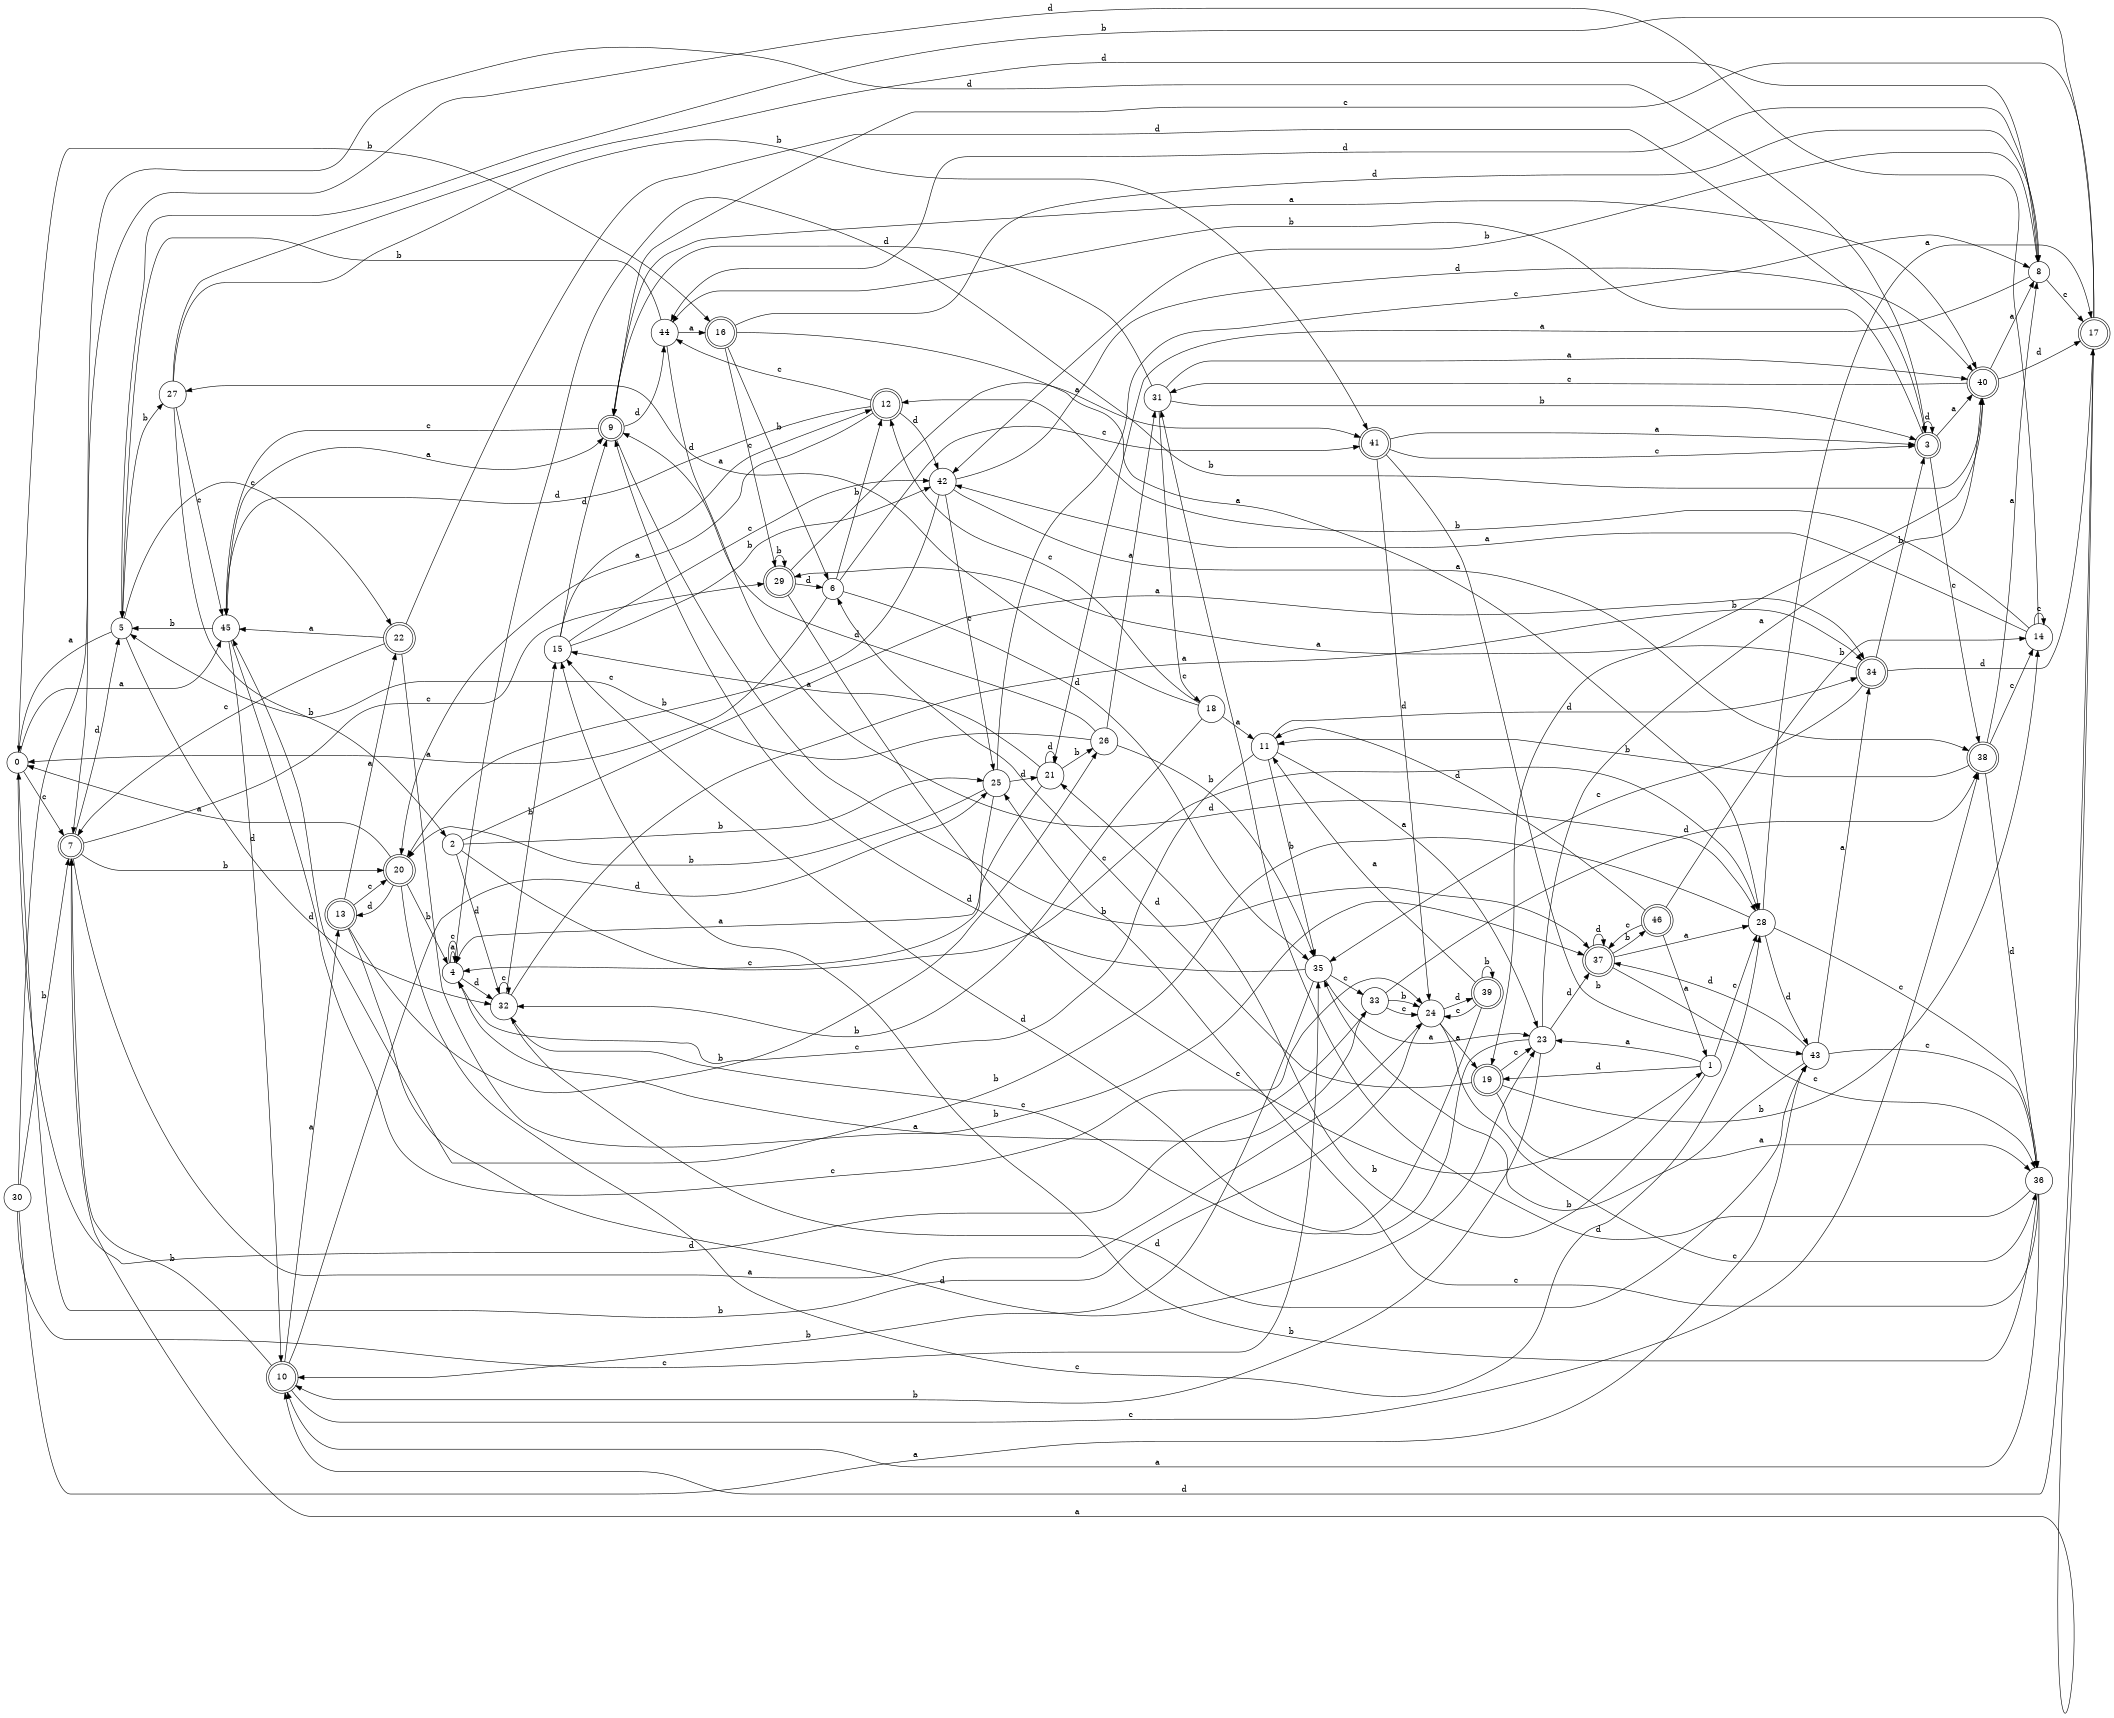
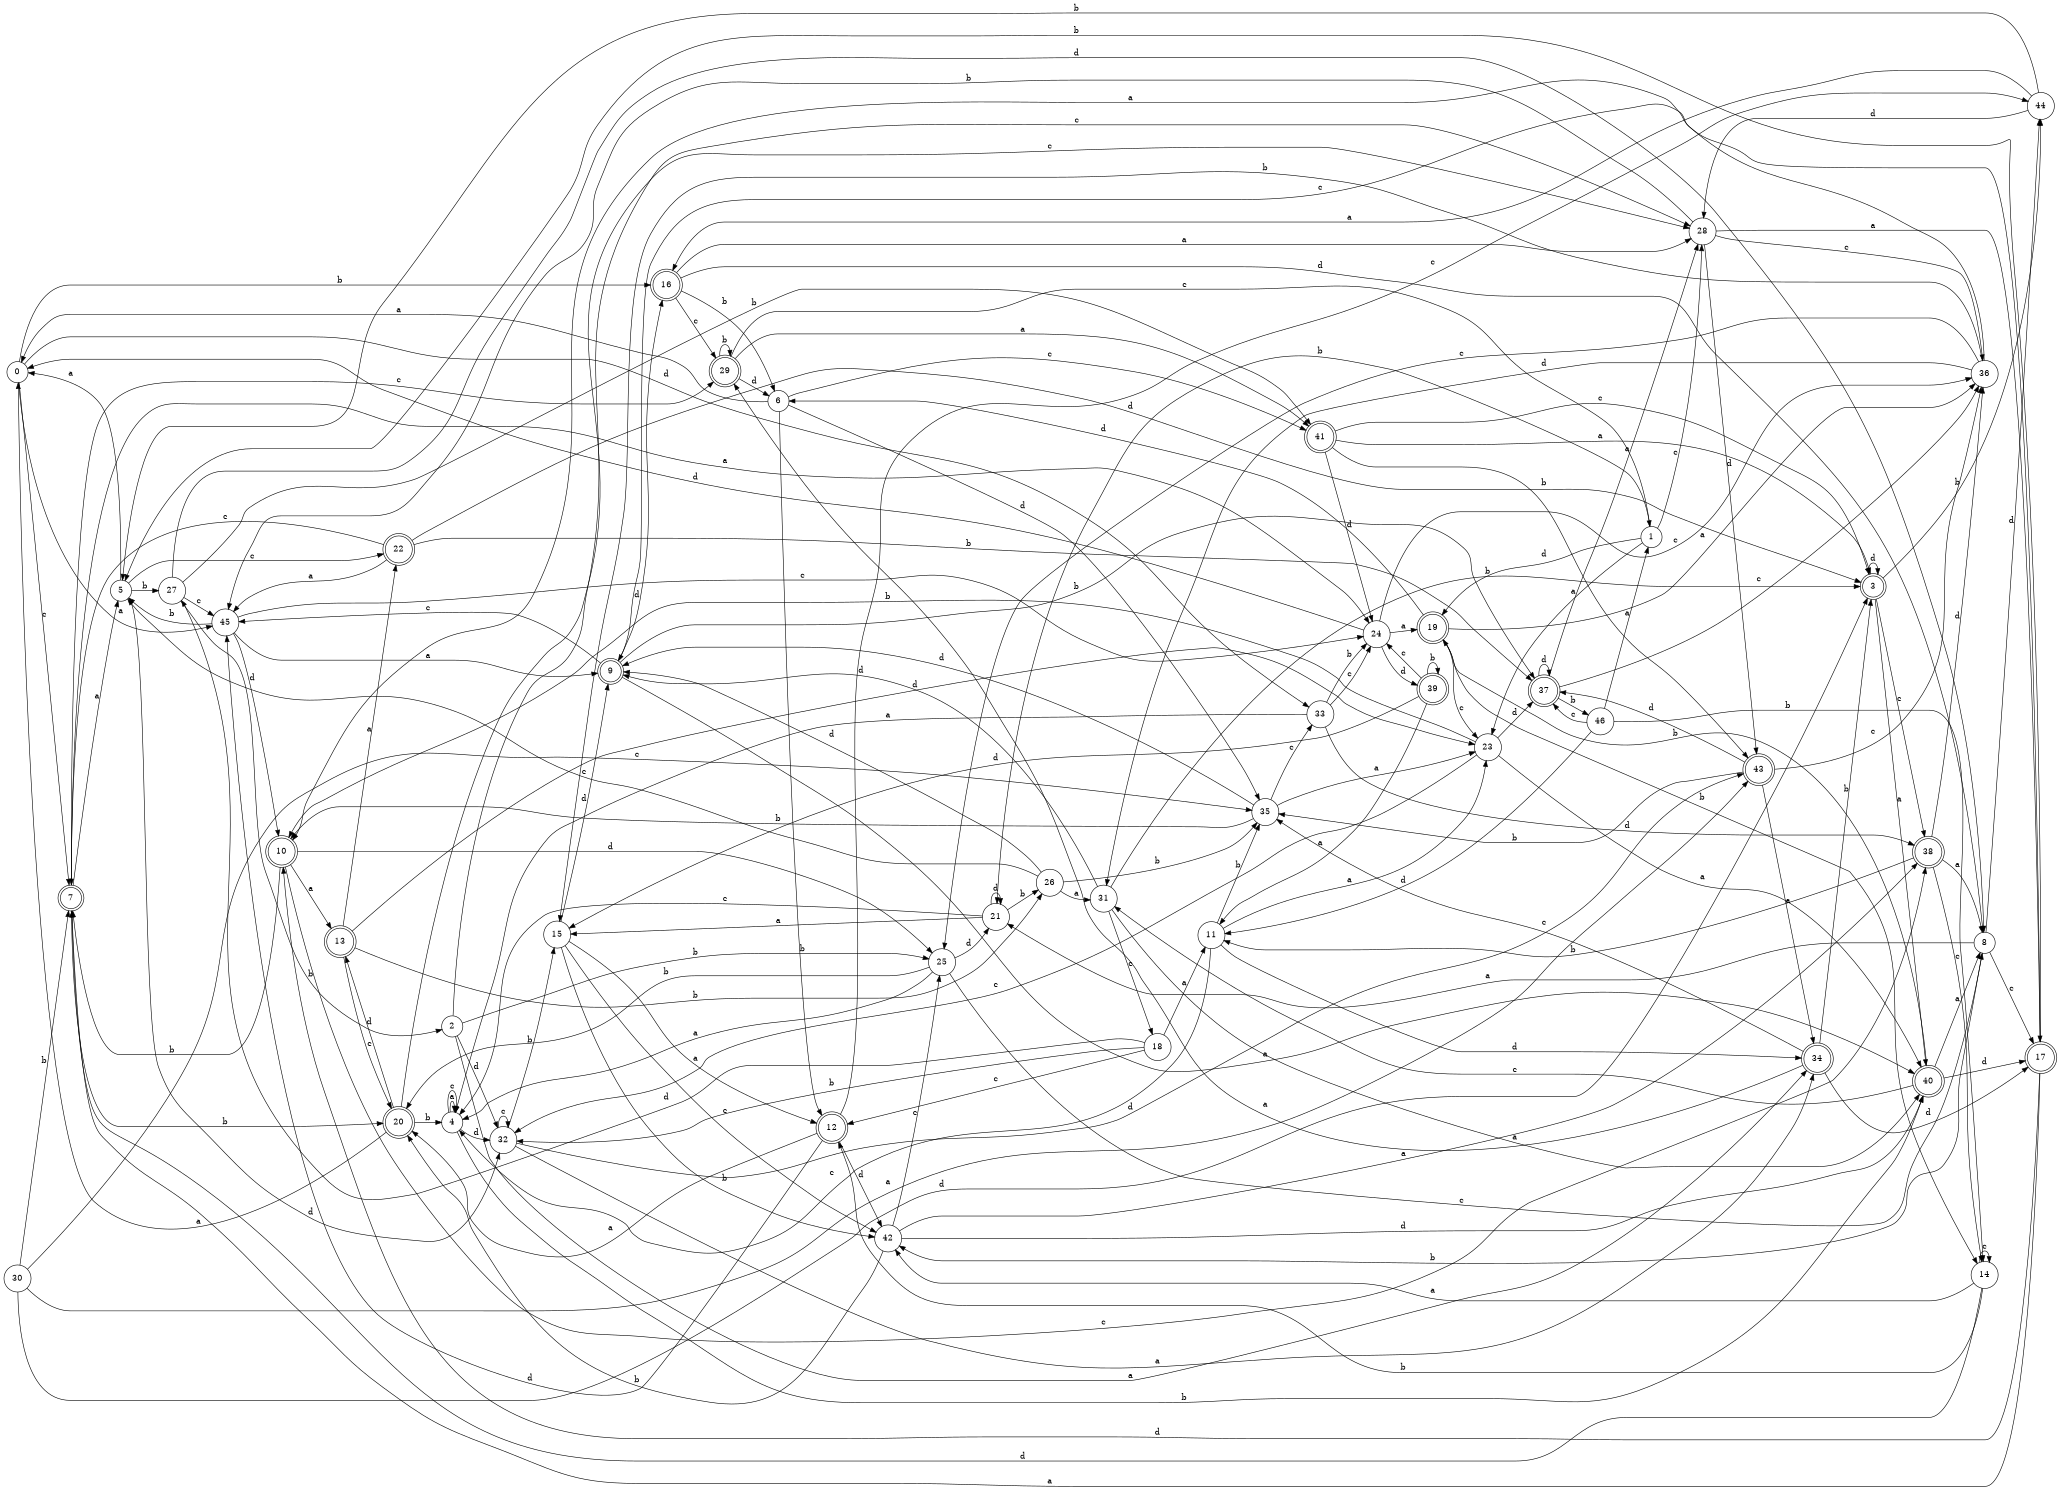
(654, 396) -> (648, 485)
(97, 731) -> (97, 696)
(1657, 920) -> (1600, 721)
(1816, 1056) -> (1759, 770)
(721, 1311) -> (696, 477)
